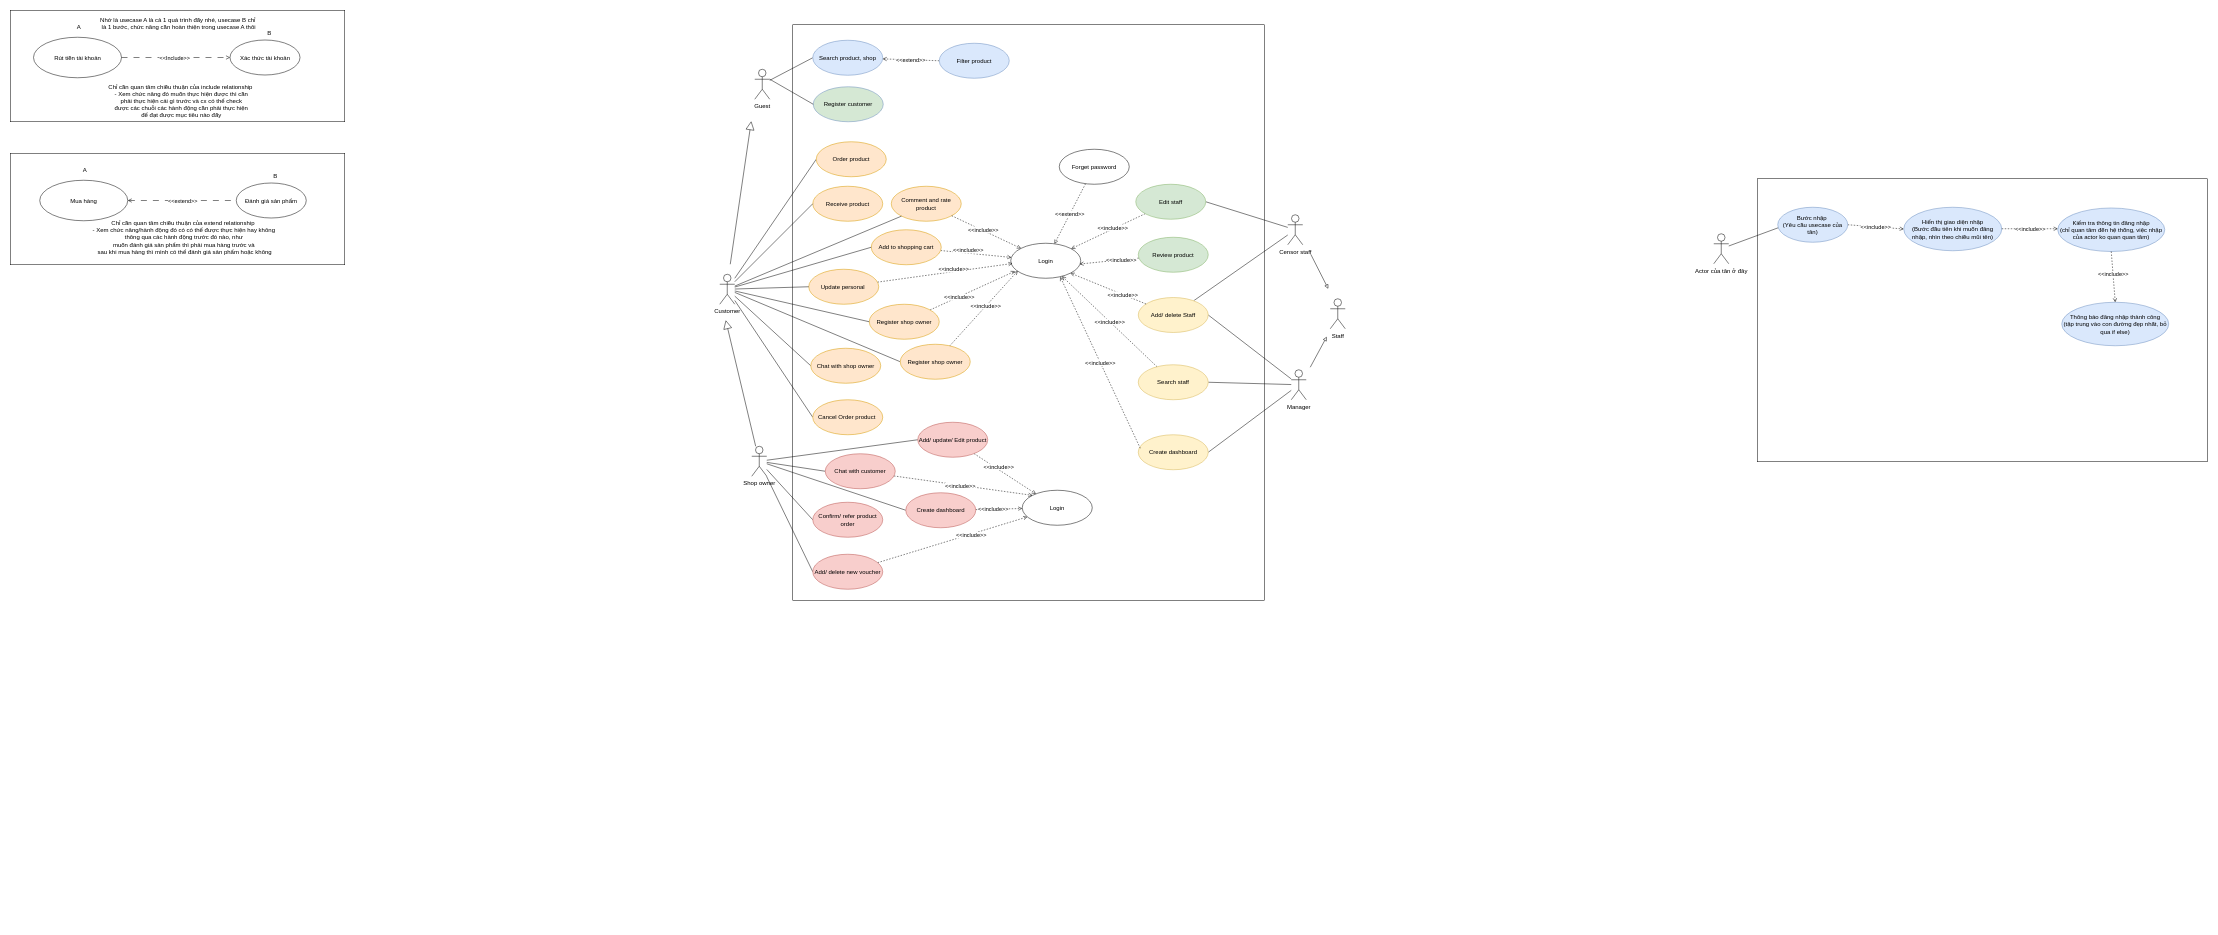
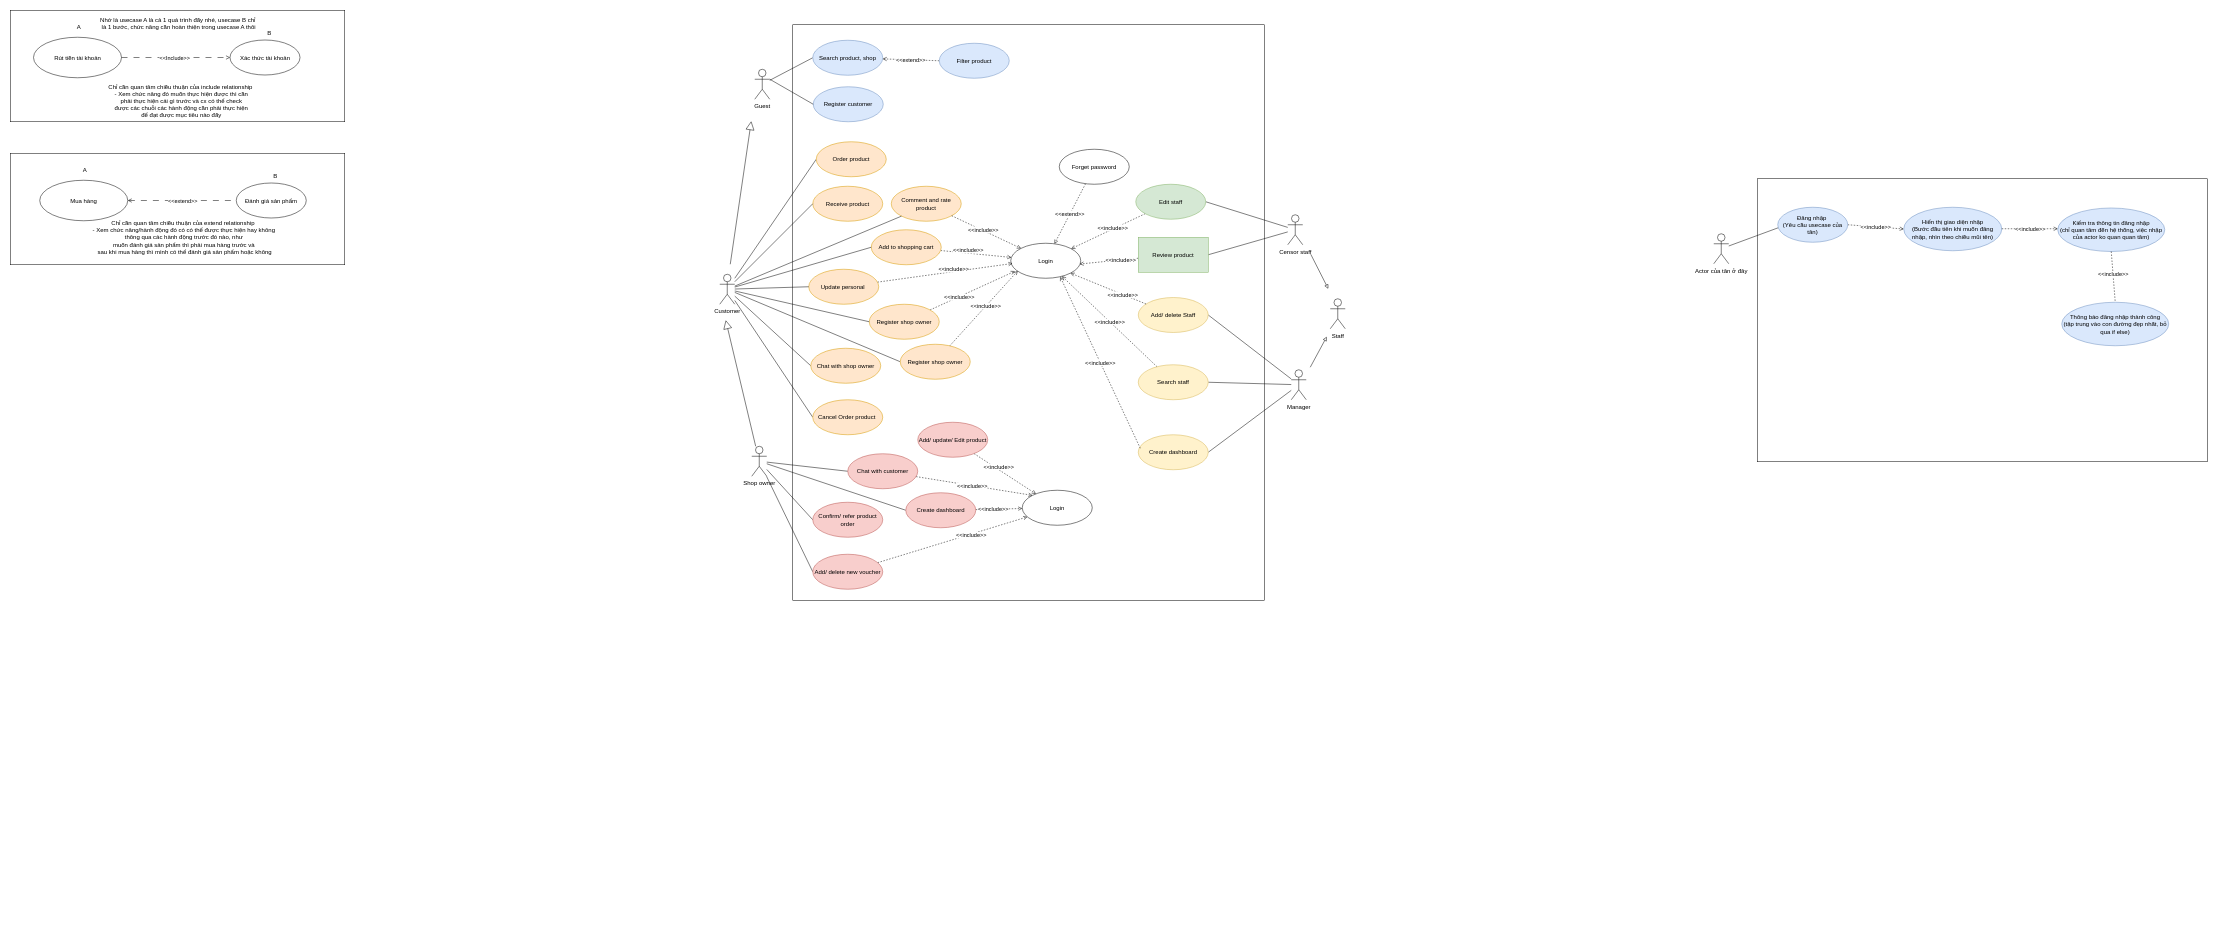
(848, 104) -> (848, 104)
(1813, 225) -> (1813, 225)
(1173, 255) -> (1173, 255)
(1241, 268) -> (1248, 243)
(2115, 298) -> (2115, 299)
(842, 450) -> none
(860, 471) -> (883, 471)
